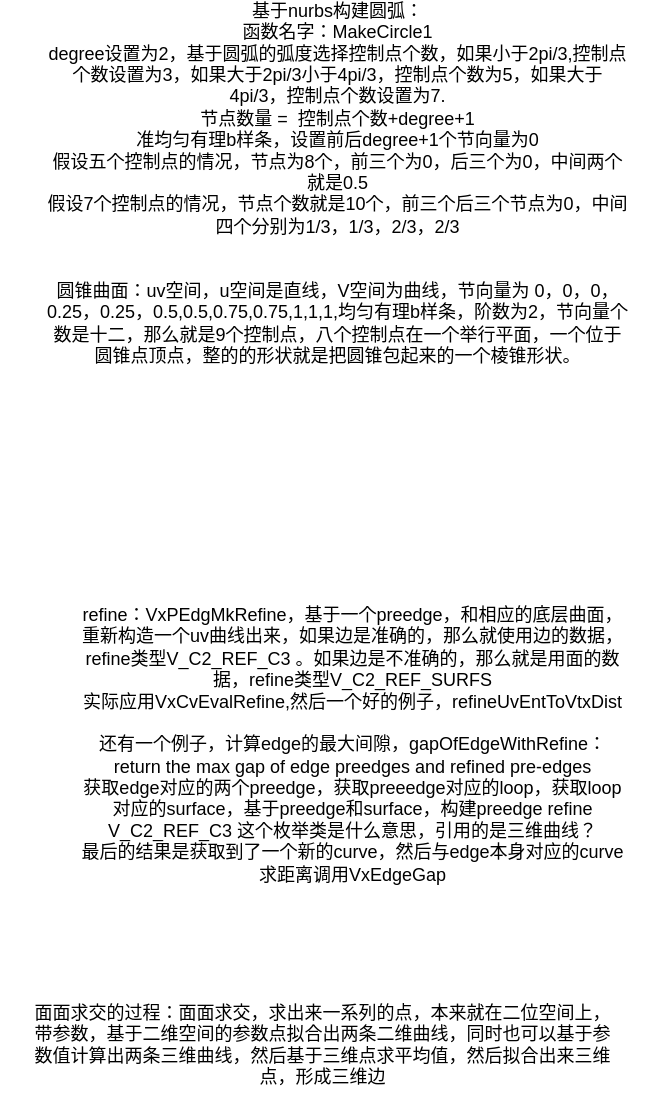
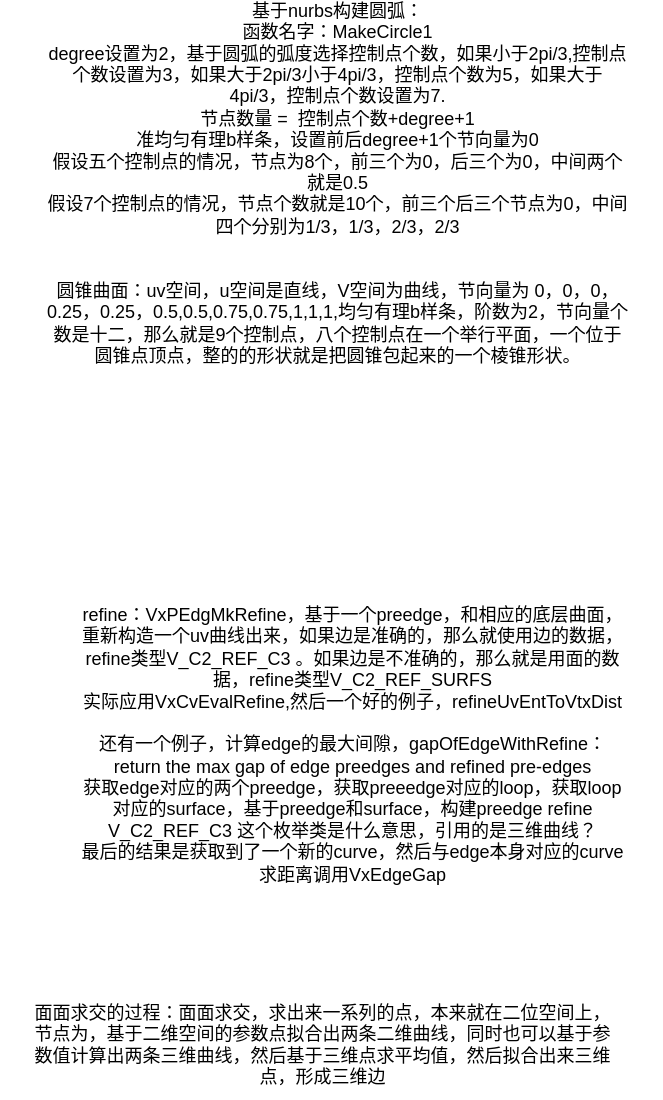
(323, 1045) -> (323, 1045)
